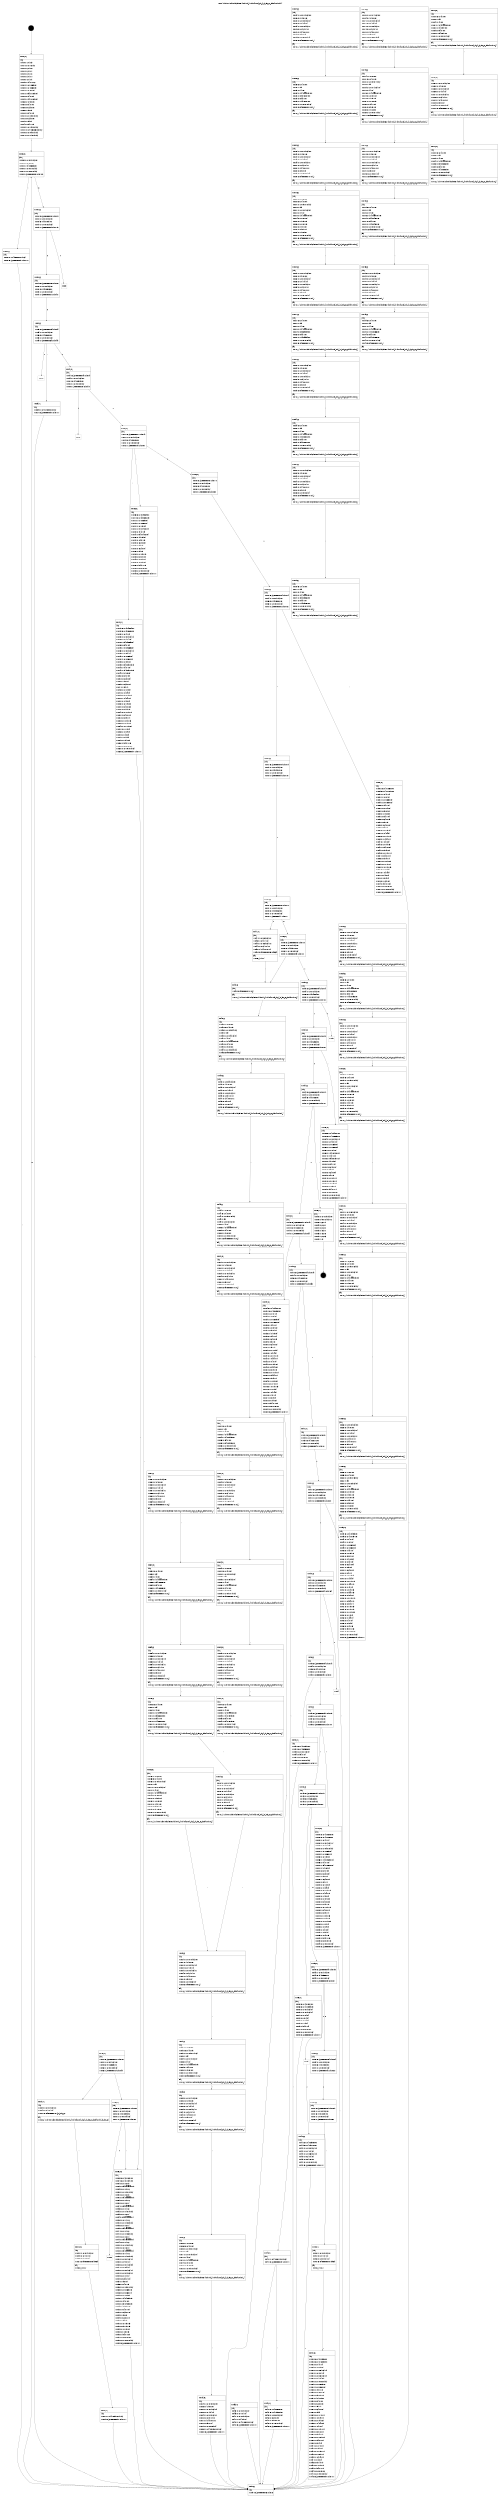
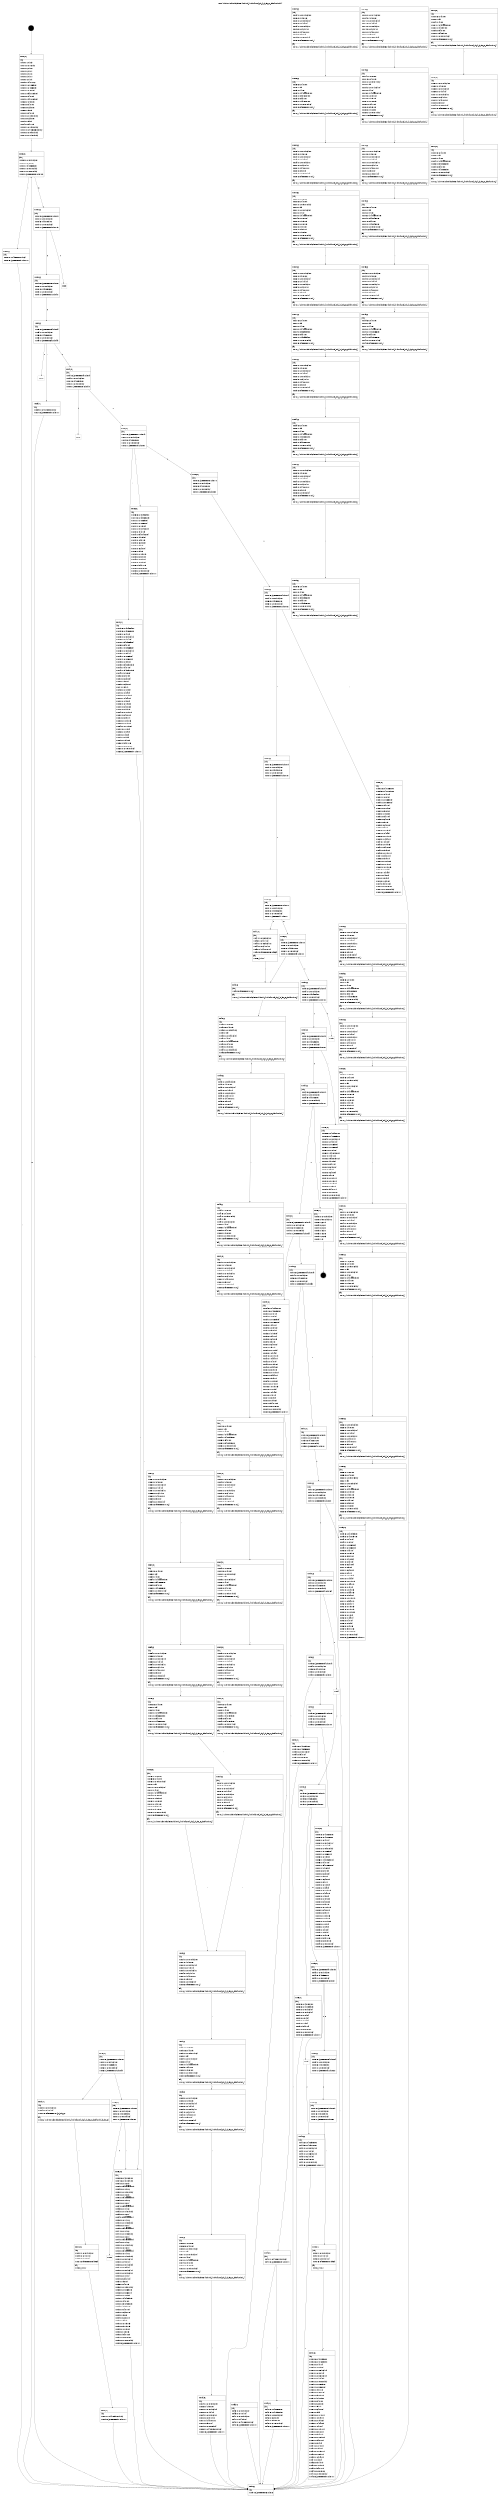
(319, 1756) -> (334, 1740)
